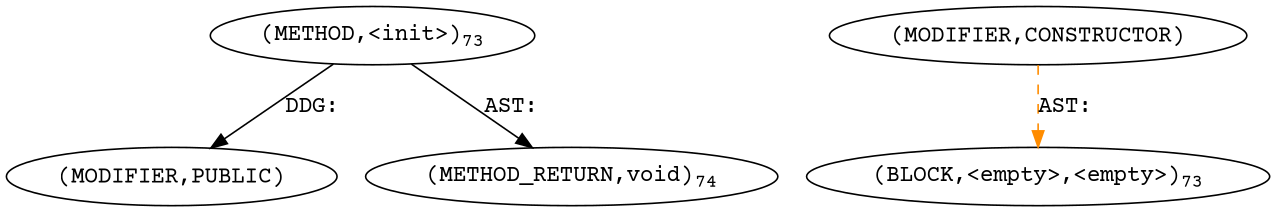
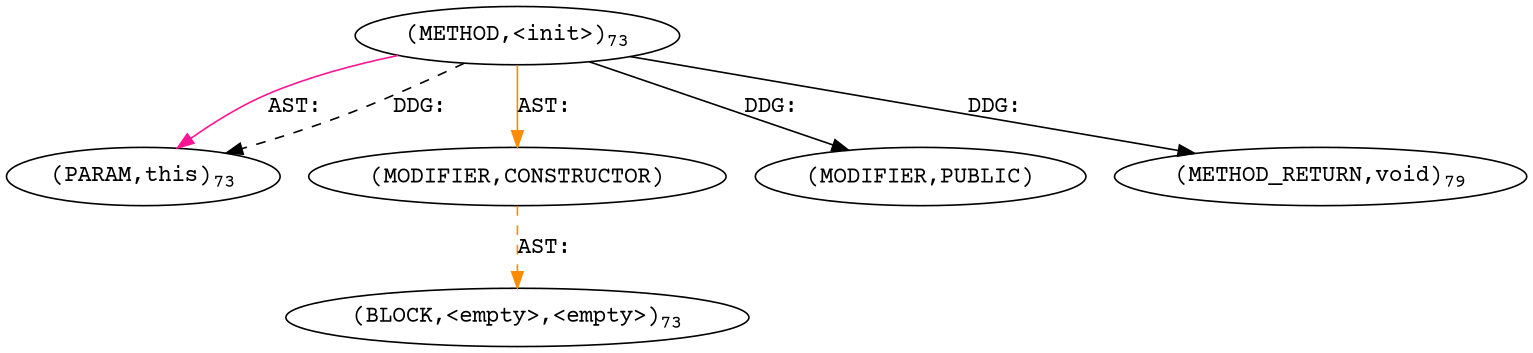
none -> (517, 98)
(518, 106) -> (1002, 106)
(706, 174) -> (1455, 174)
none -> (143, 177)
